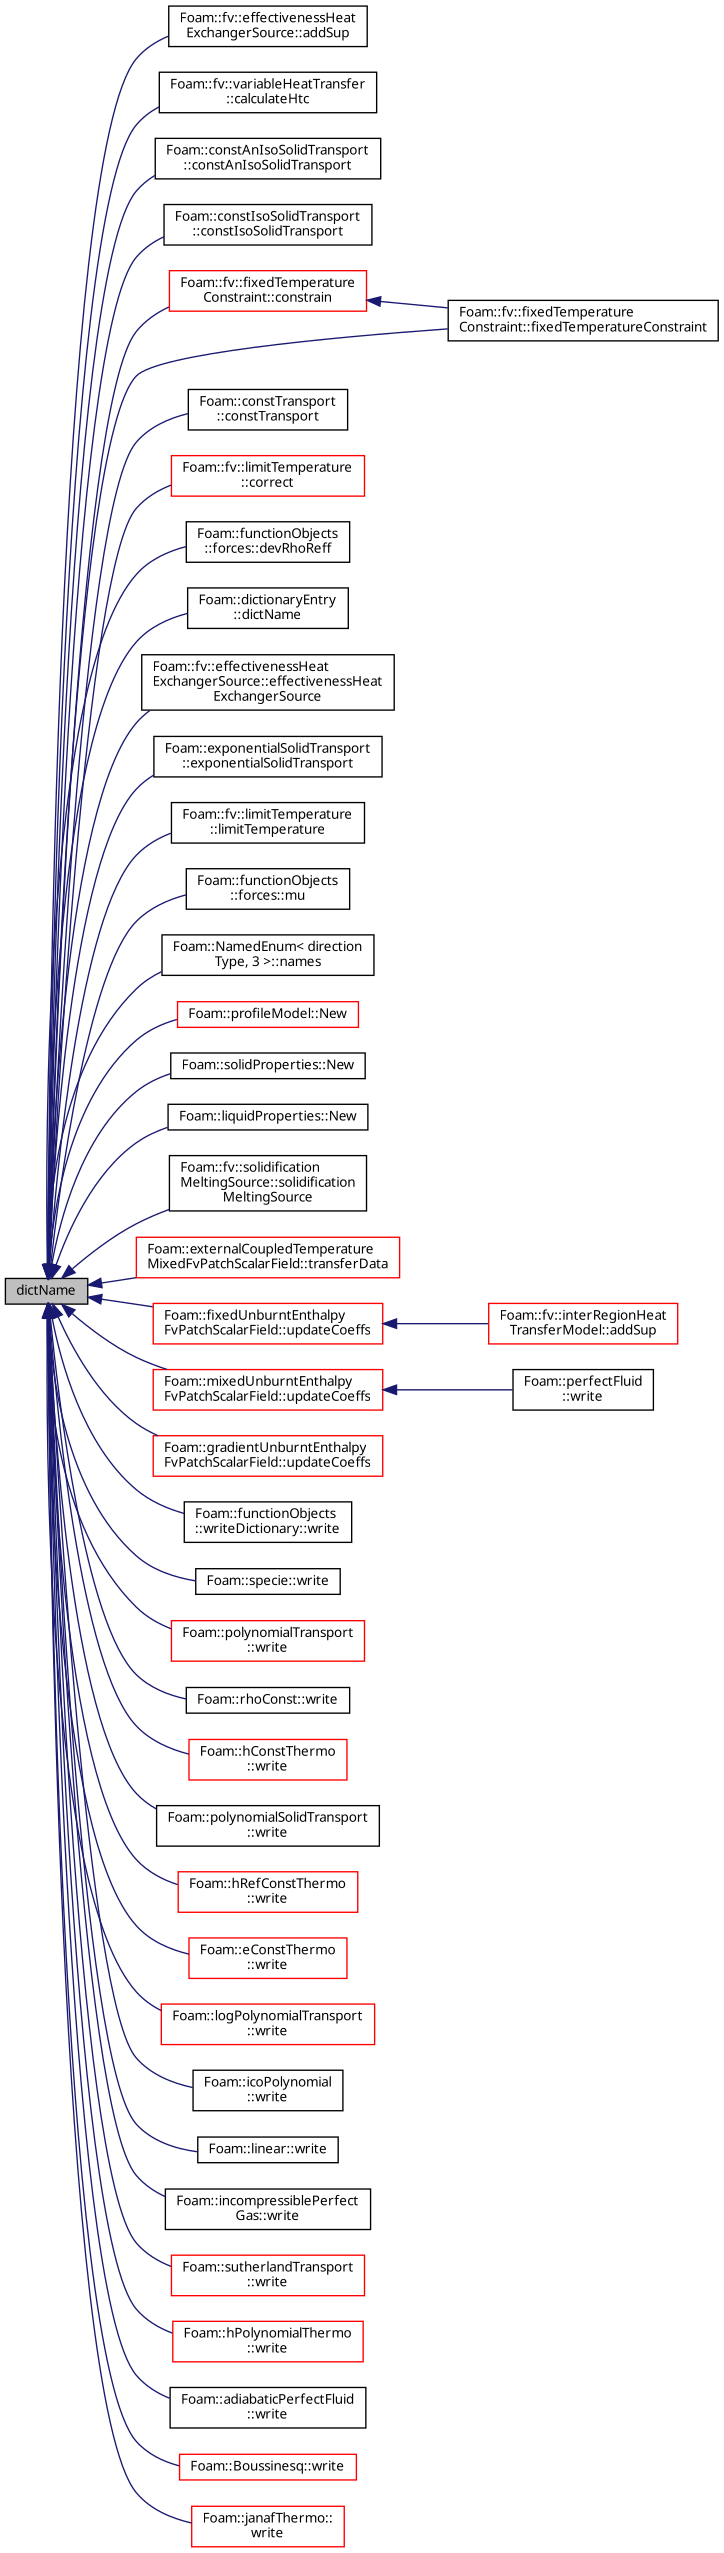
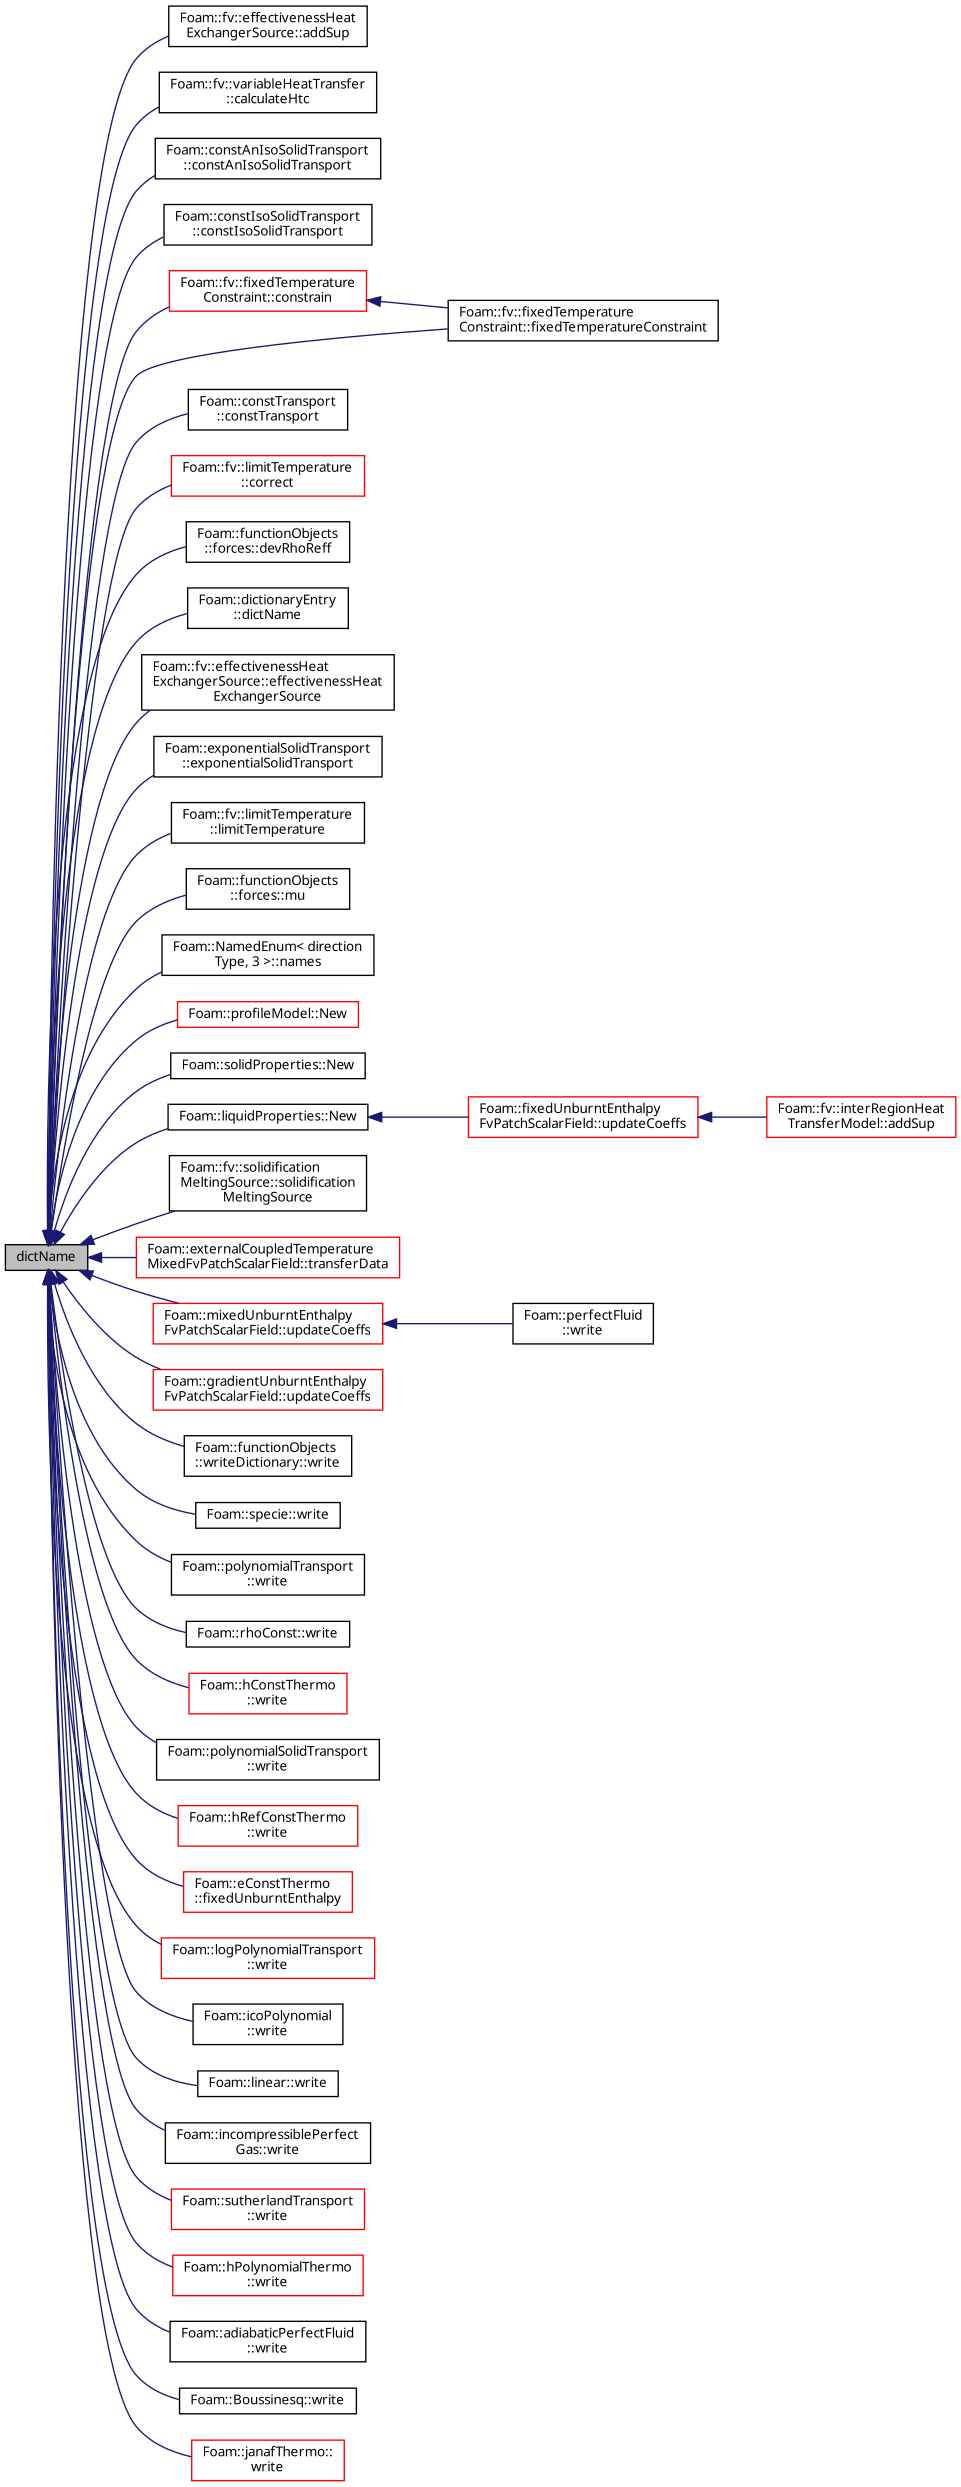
(127, 1303) -> (425, 1117)
(268, 1641) -> (268, 1575)
(268, 1958) -> (268, 1892)
(268, 2467) -> (268, 2401)
